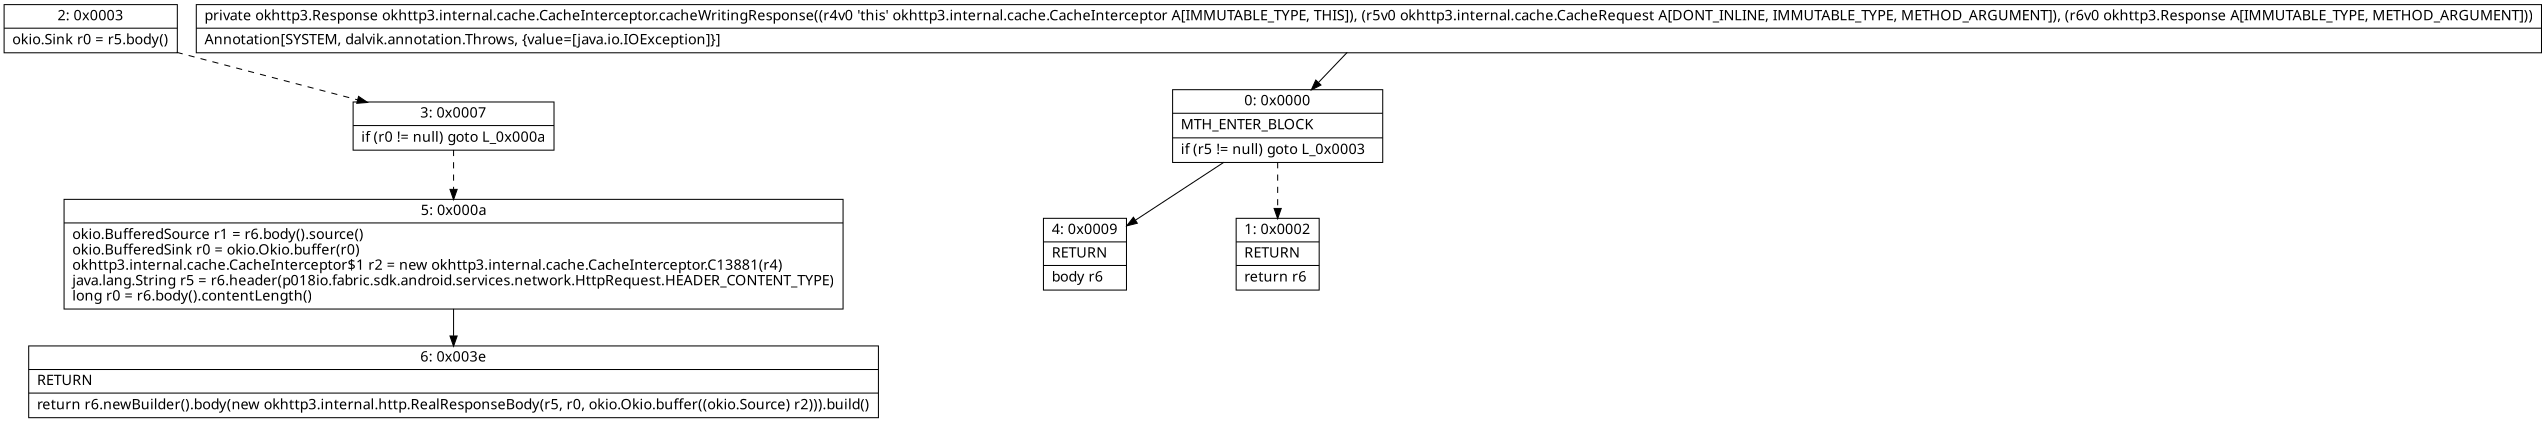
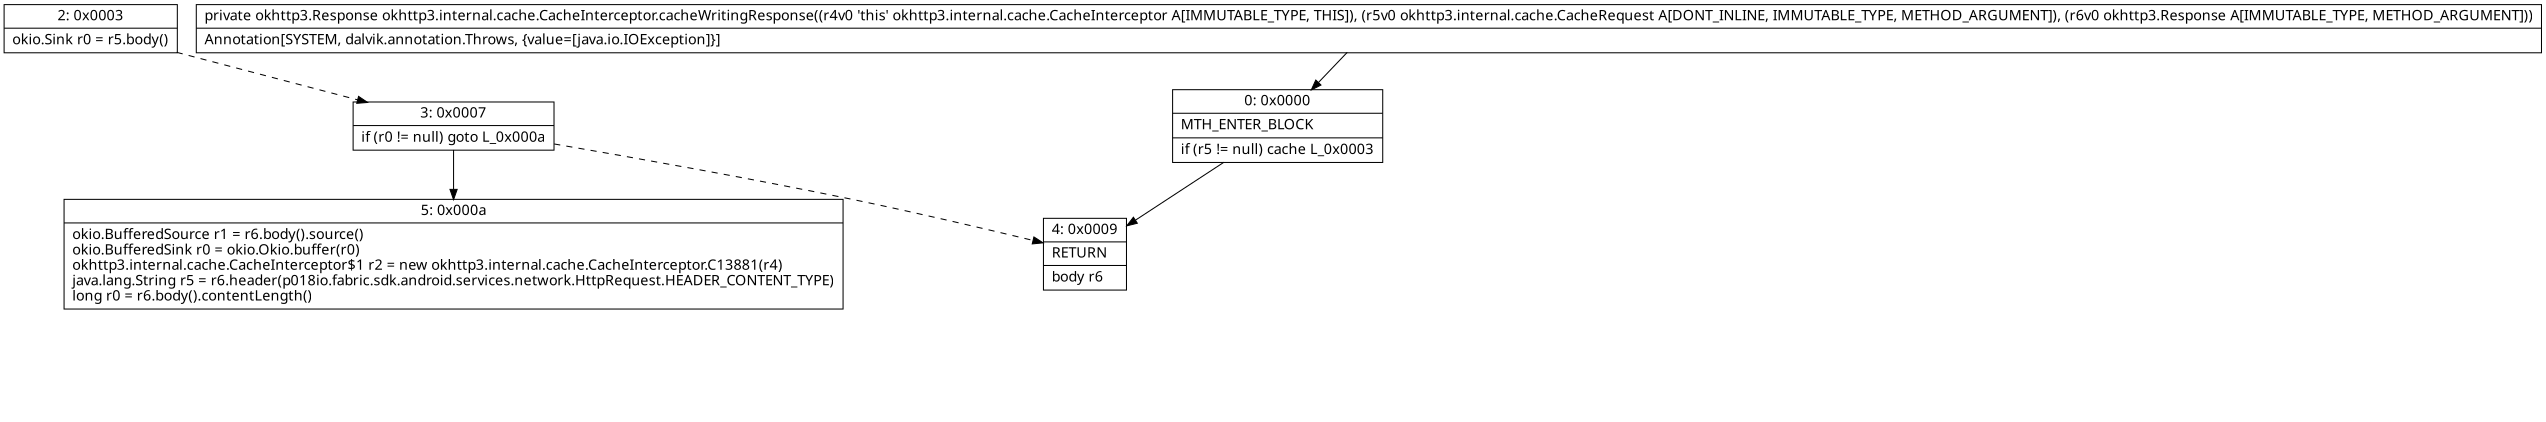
(1274, 150) -> (1278, 150)
(454, 170) -> (454, 170)
none -> (794, 188)
(1278, 254) -> none
(454, 382) -> none
